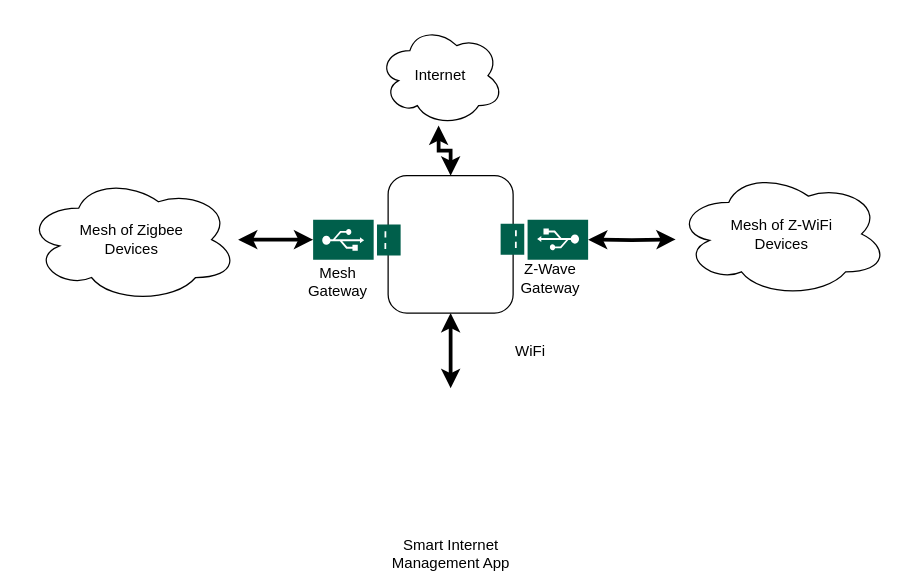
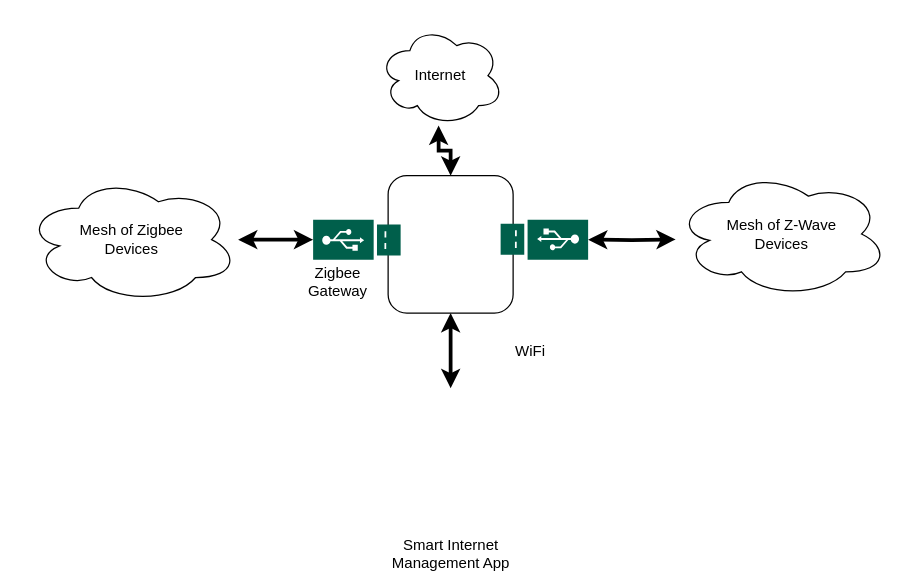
(782, 234) -> (782, 234)
(551, 278) -> none
(338, 282) -> (338, 282)
